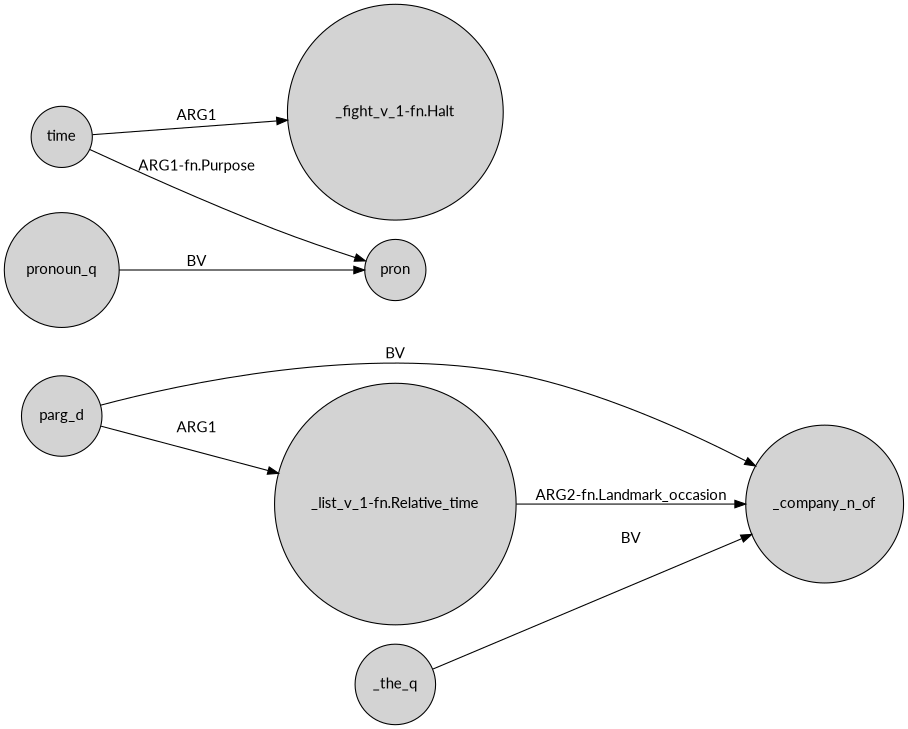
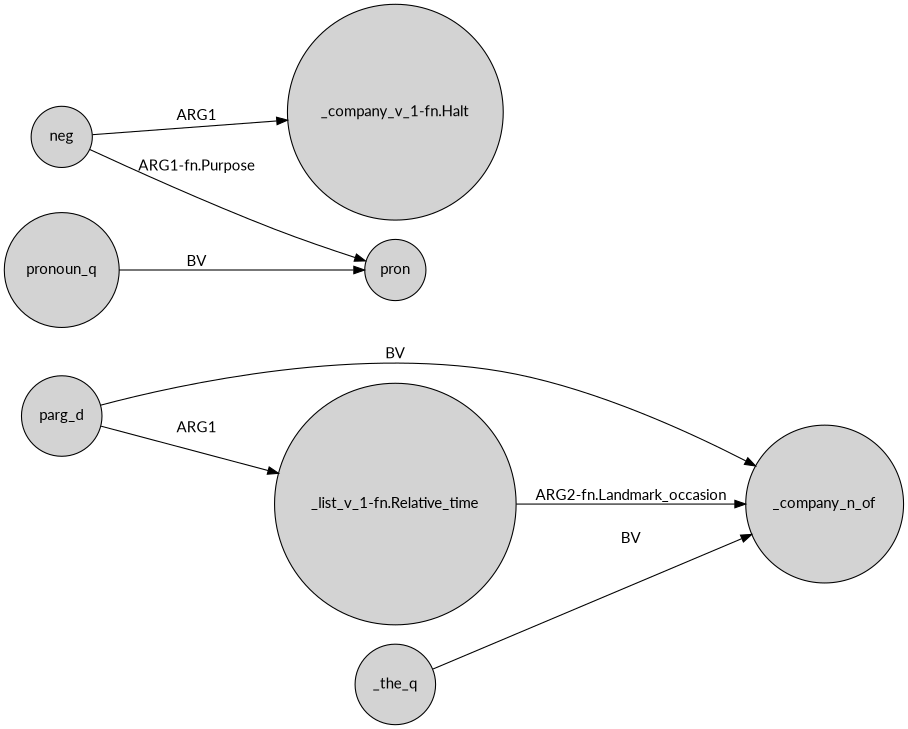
(395, 112) -> (395, 112)
(62, 137) -> (62, 137)
